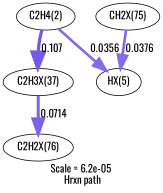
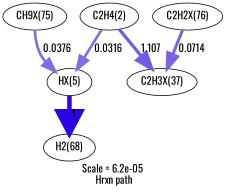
(128, 17) -> (35, 17)
(51, 49) -> (150, 49)
(104, 49) -> (107, 49)
(38, 107) -> (178, 42)
none -> (69, 148)
